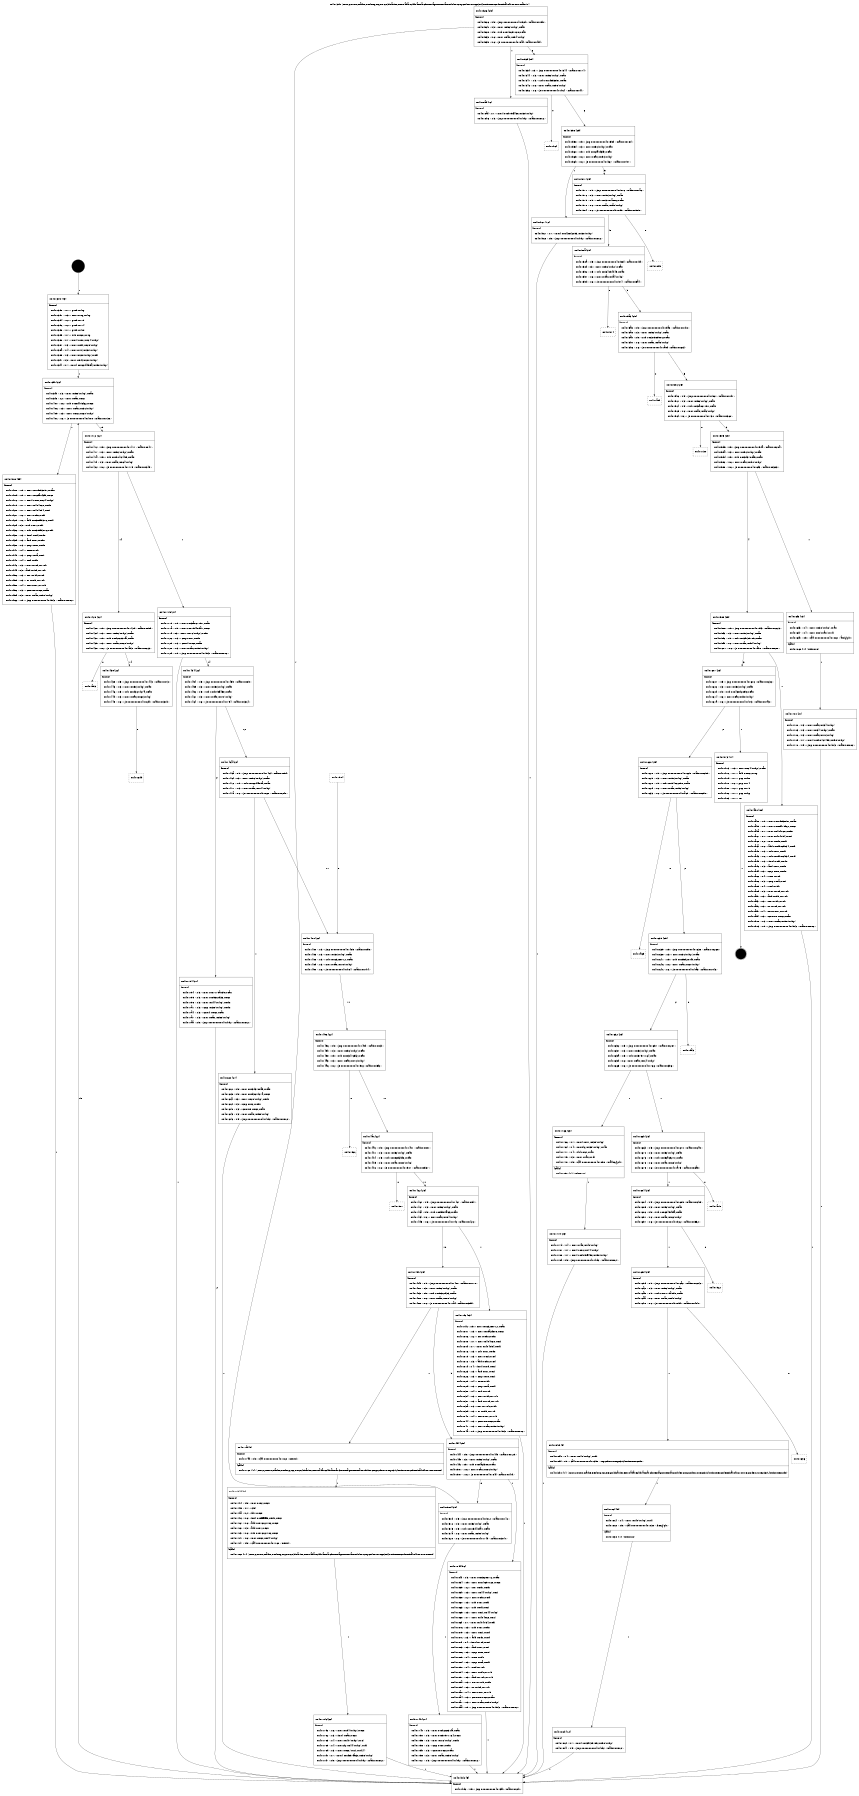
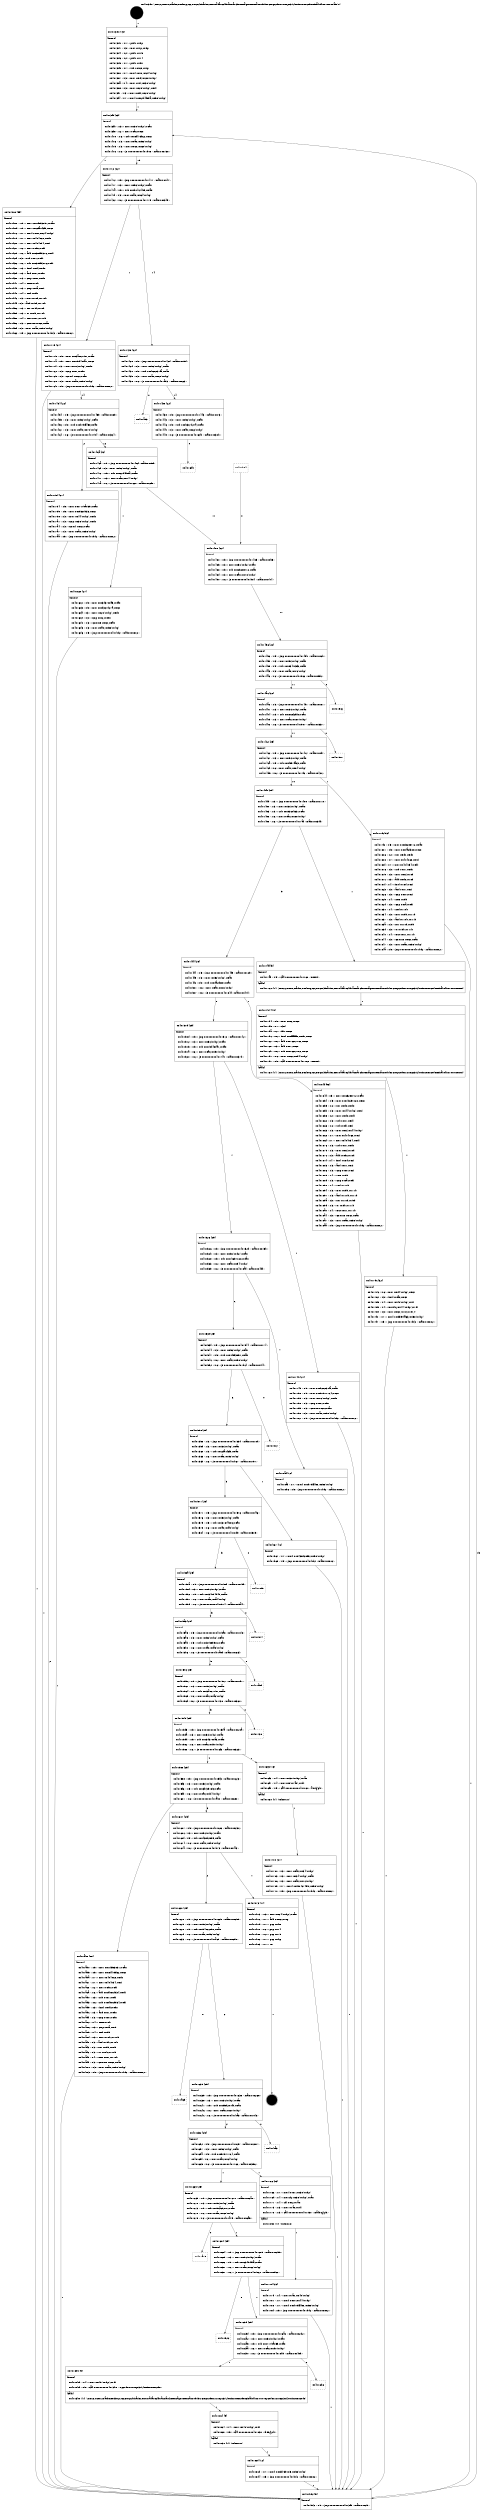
(295, 798) -> (222, 1147)
